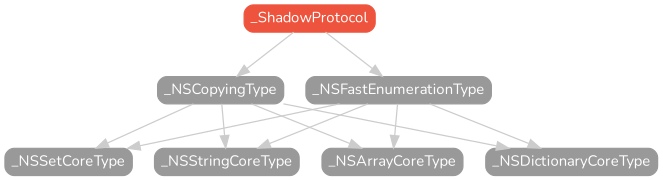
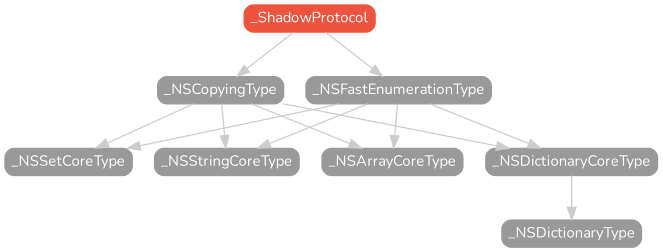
none -> (572, 234)
